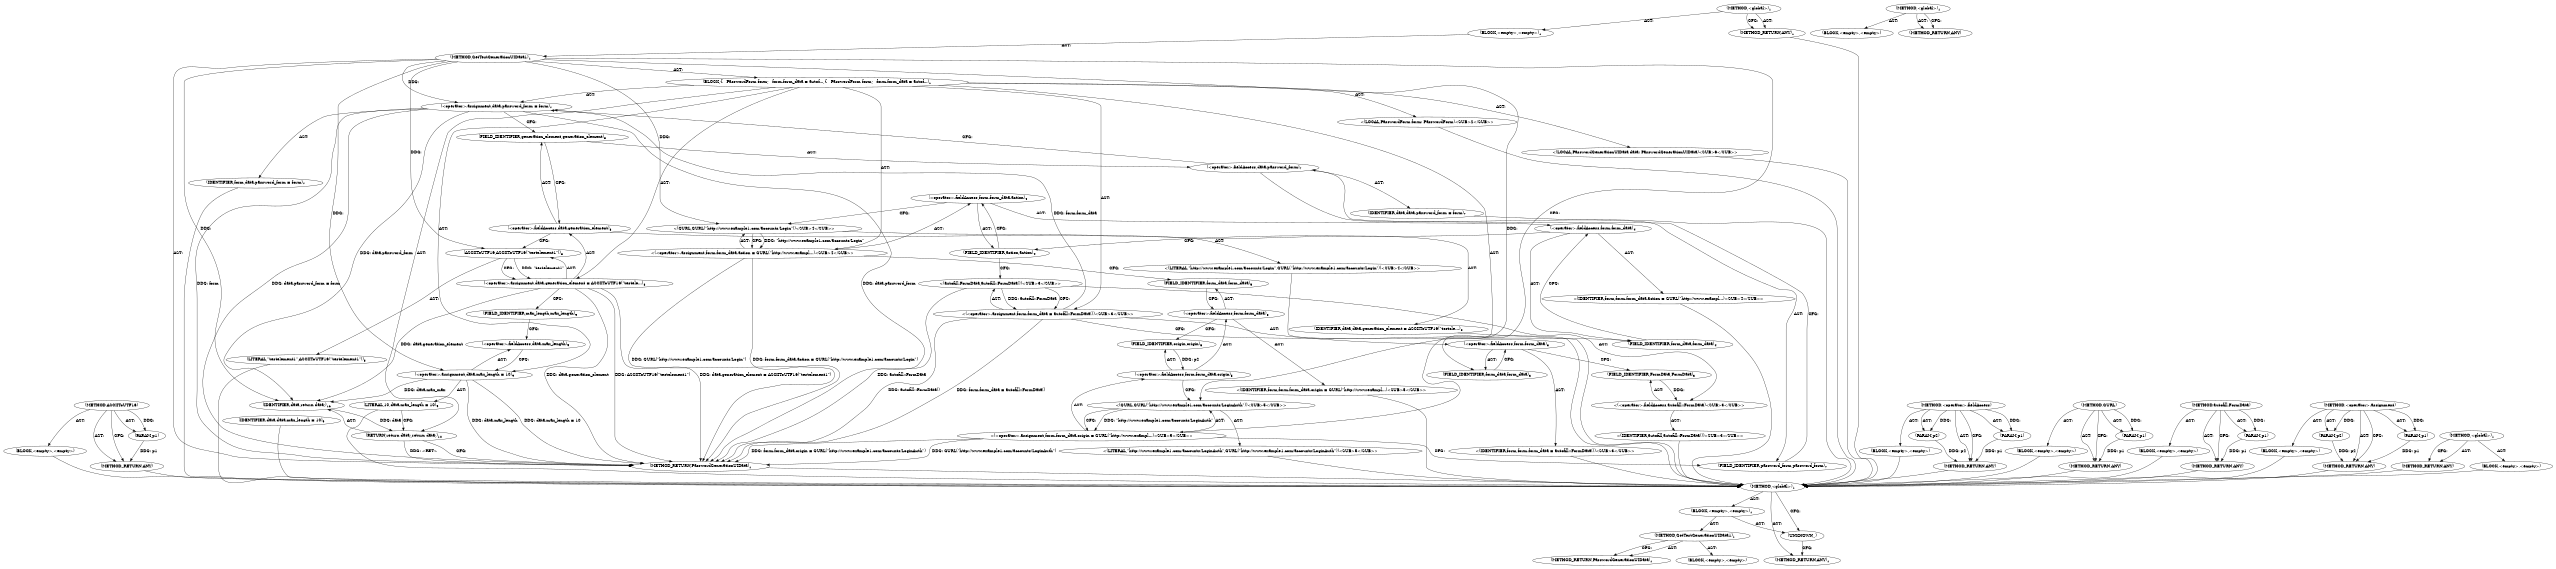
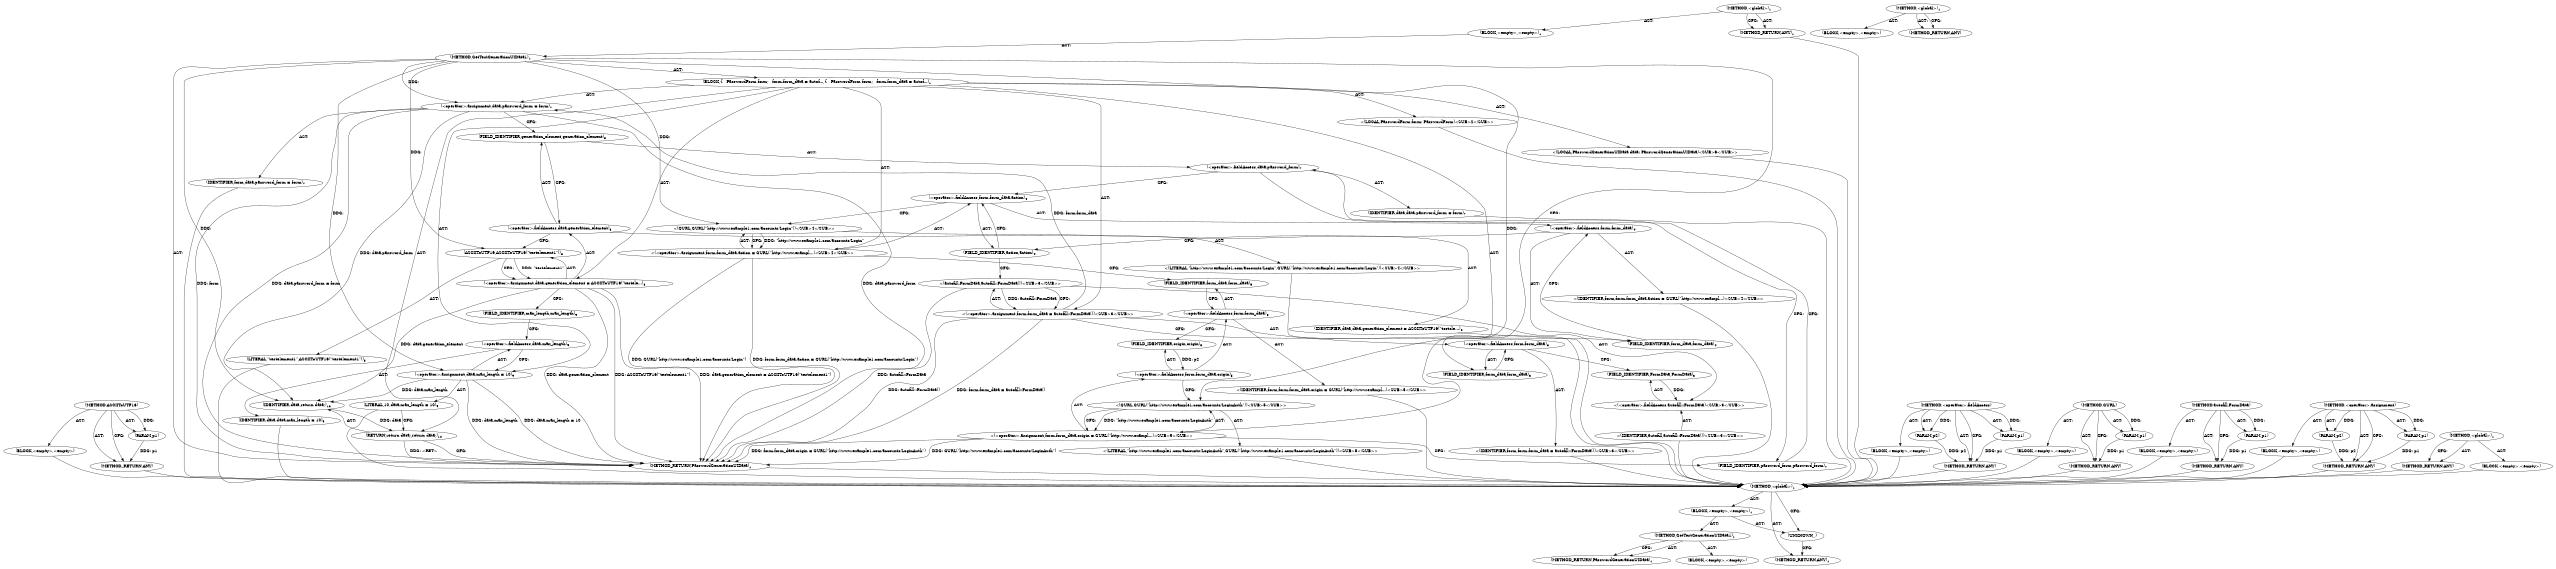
(884, 135) -> (1118, 183)
(1799, 314) -> (1799, 314)
none -> (362, 373)
(425, 390) -> (425, 390)
(1670, 419) -> (1682, 422)
